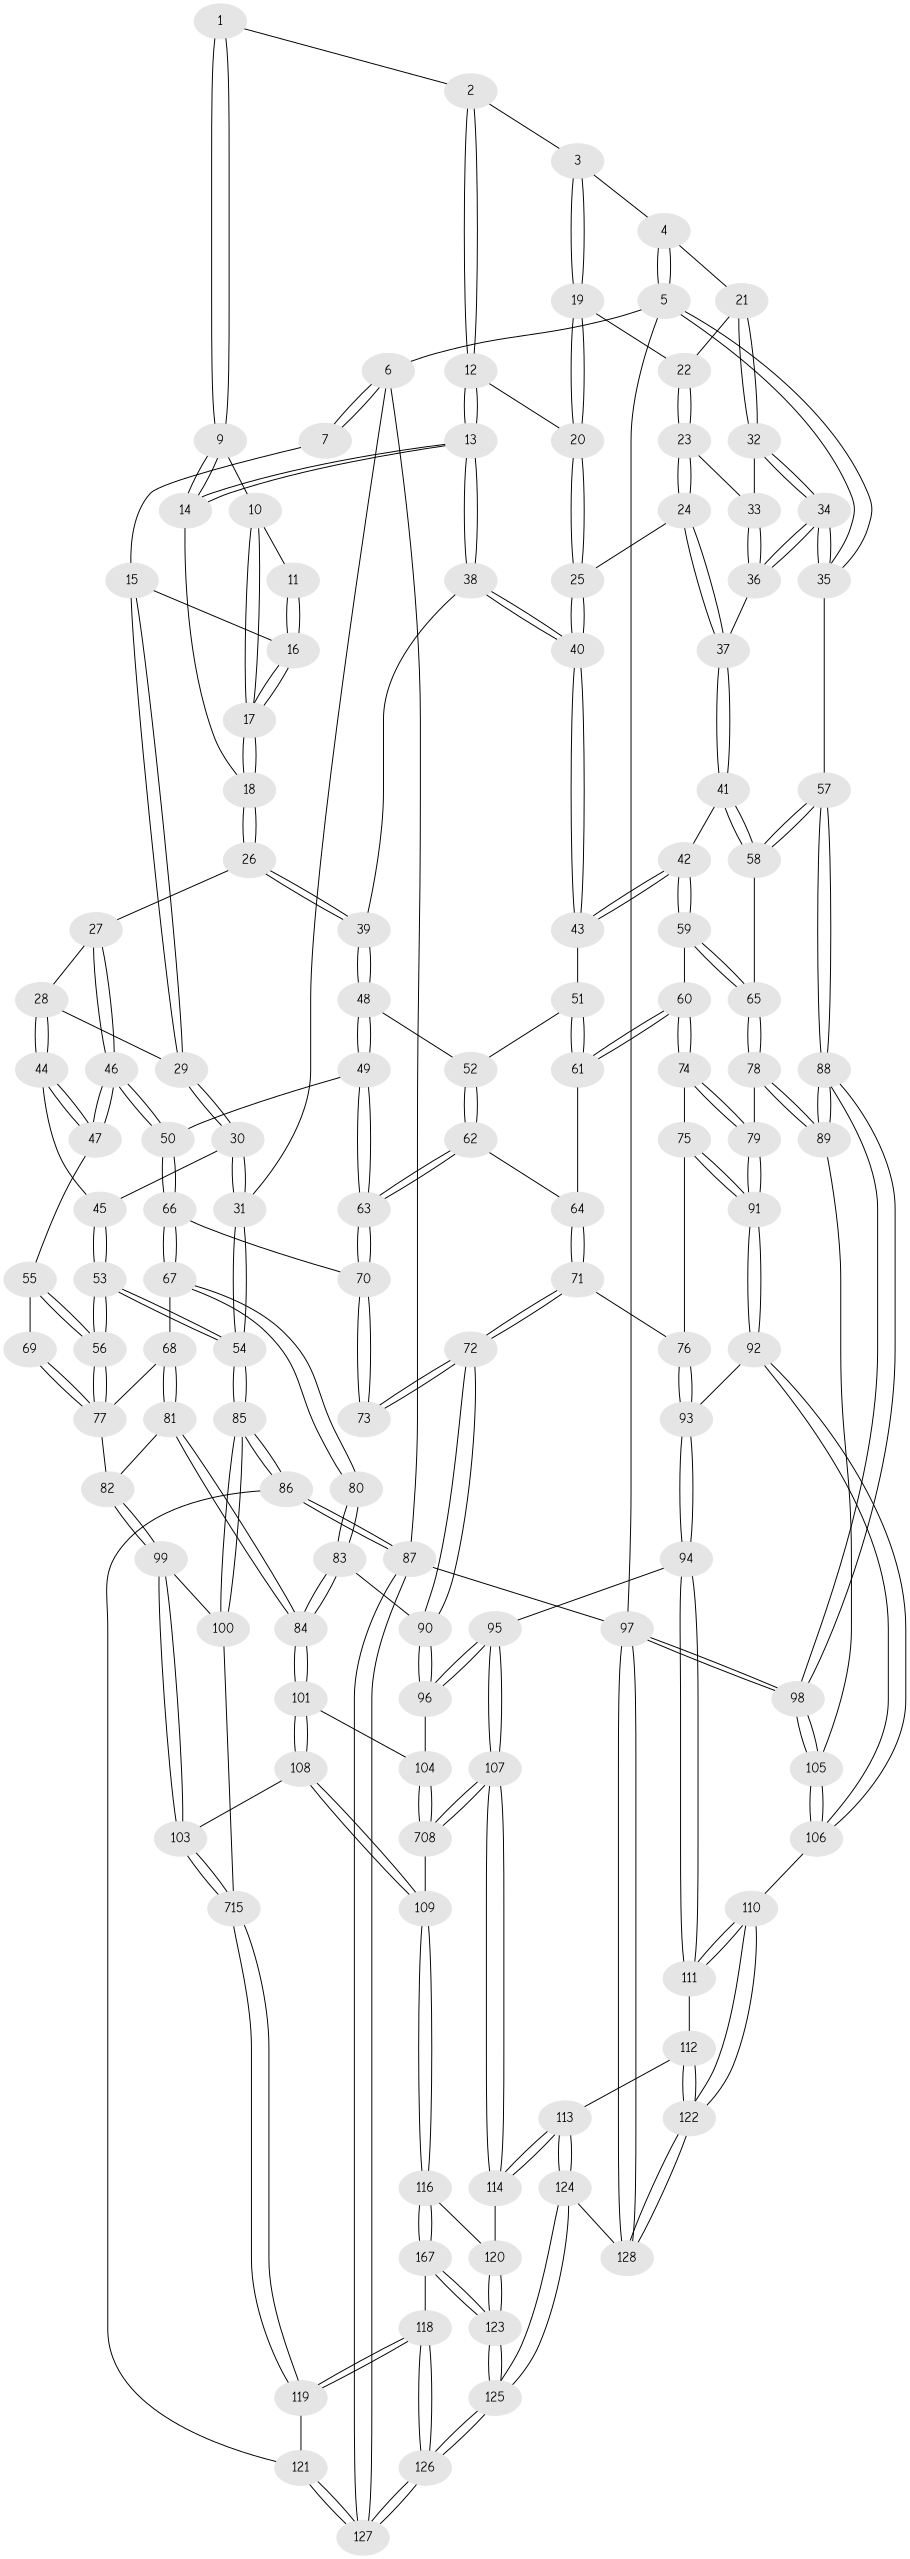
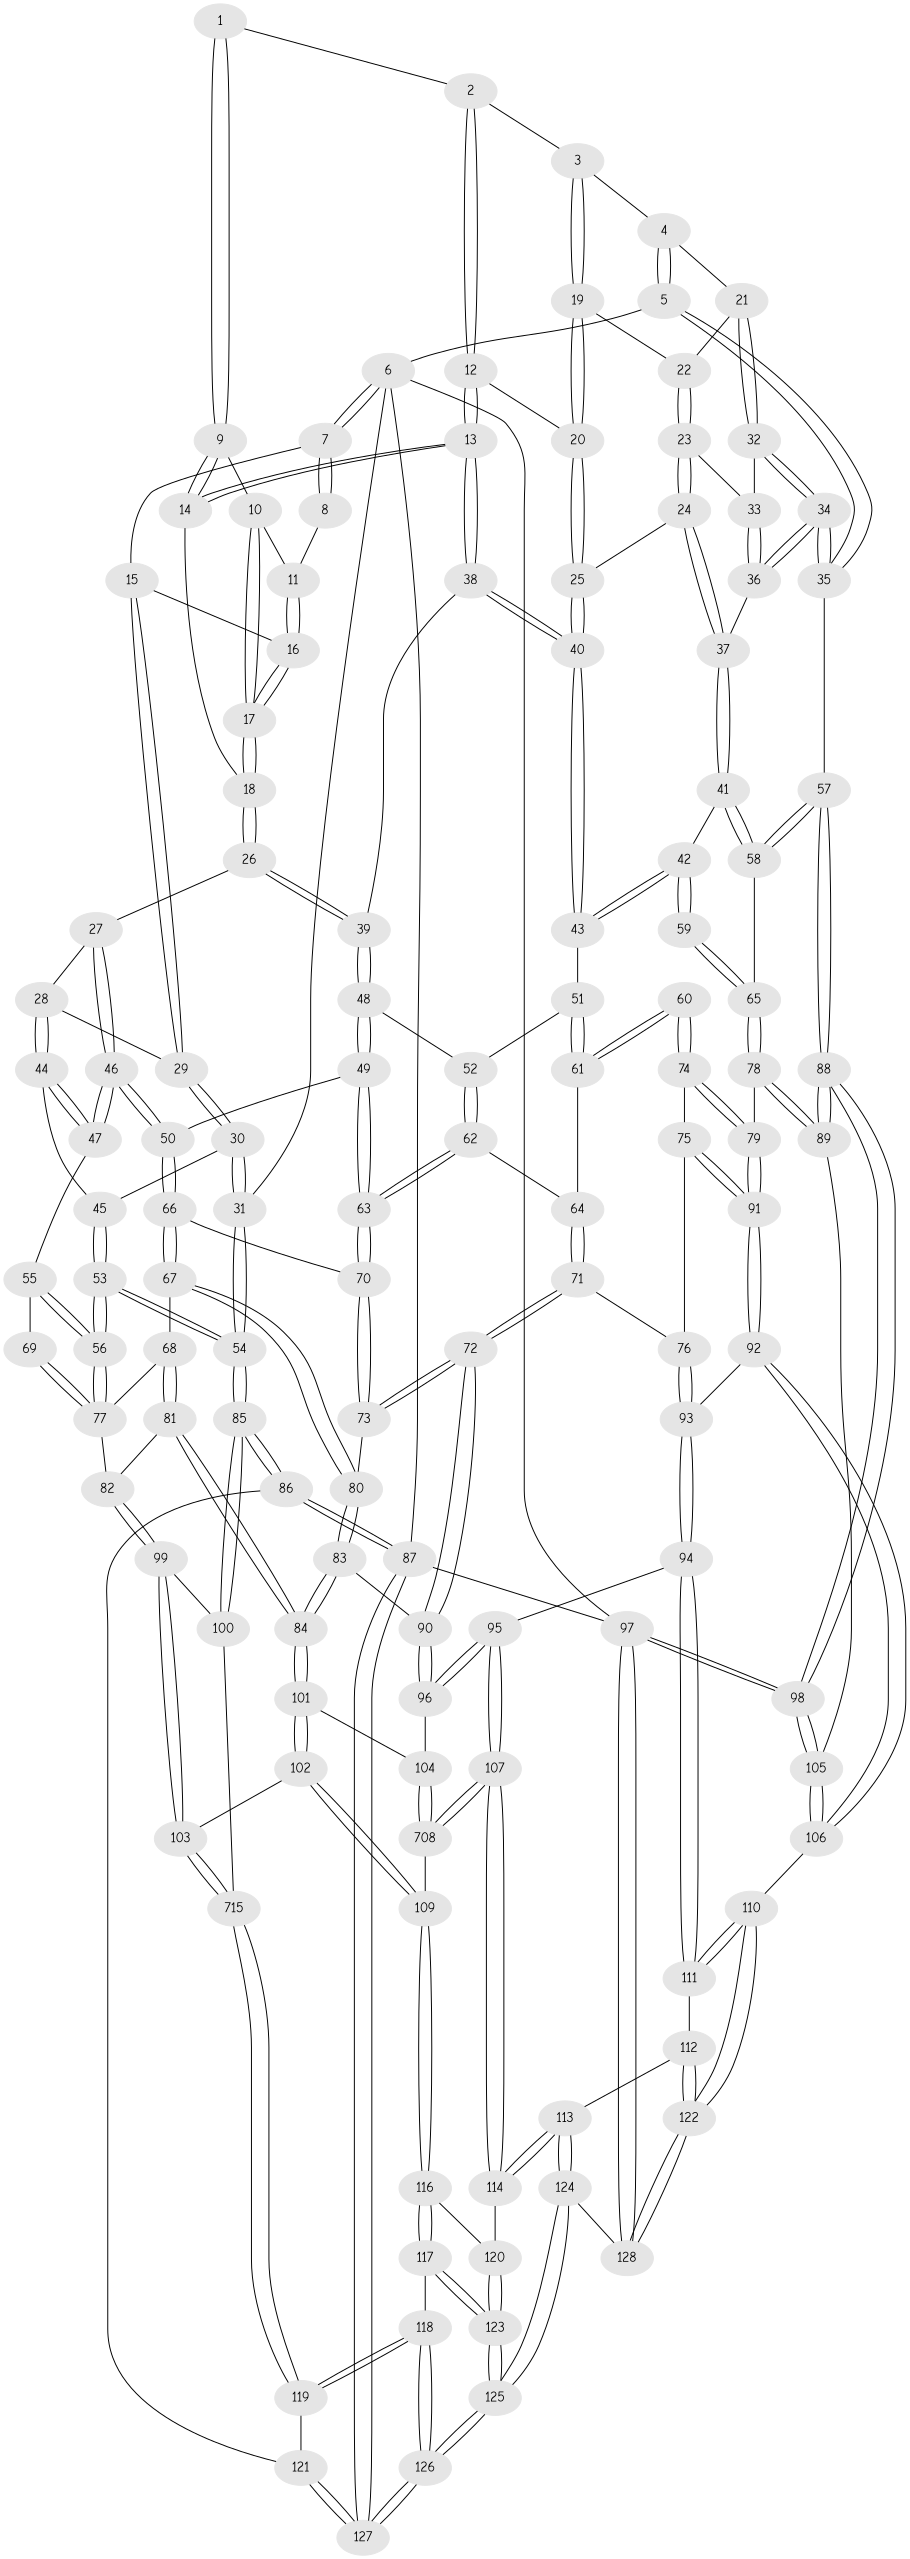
none -> (325, 511)
(631, 963) -> (524, 980)
(684, 965) -> none
none -> (360, 1454)
(301, 1769) -> (301, 1769)
(425, 2258) -> (425, 2258)
